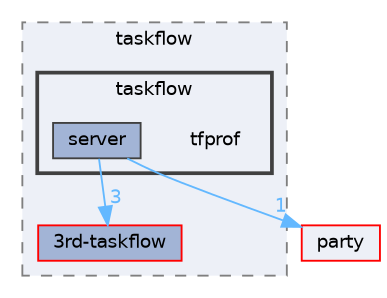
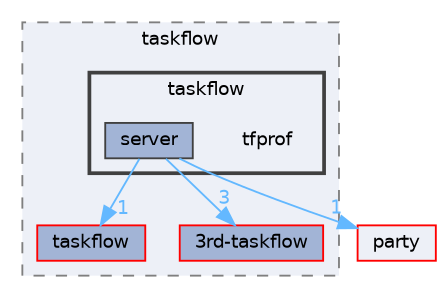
none -> (91, 243)
